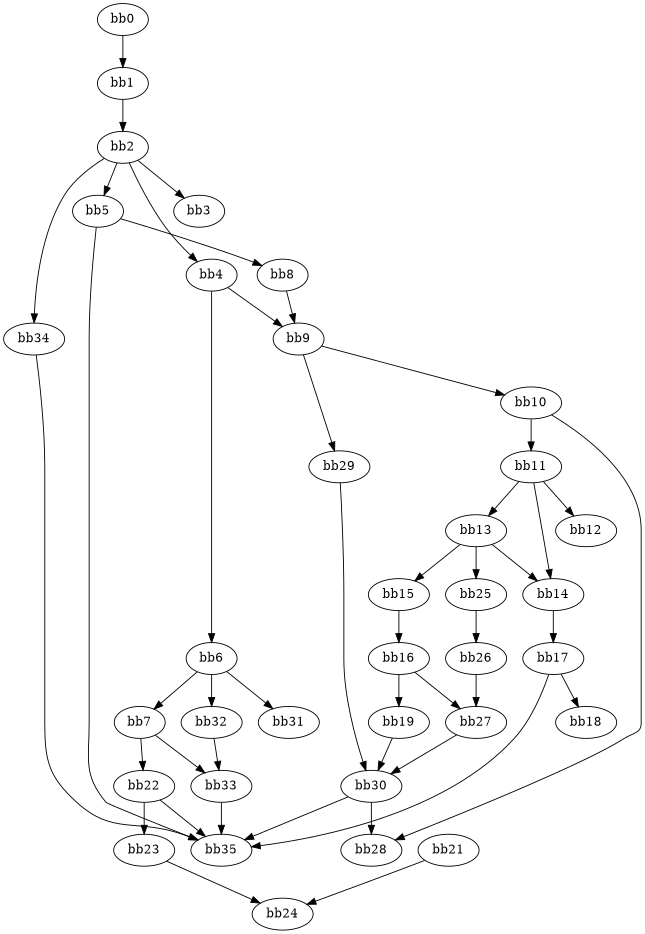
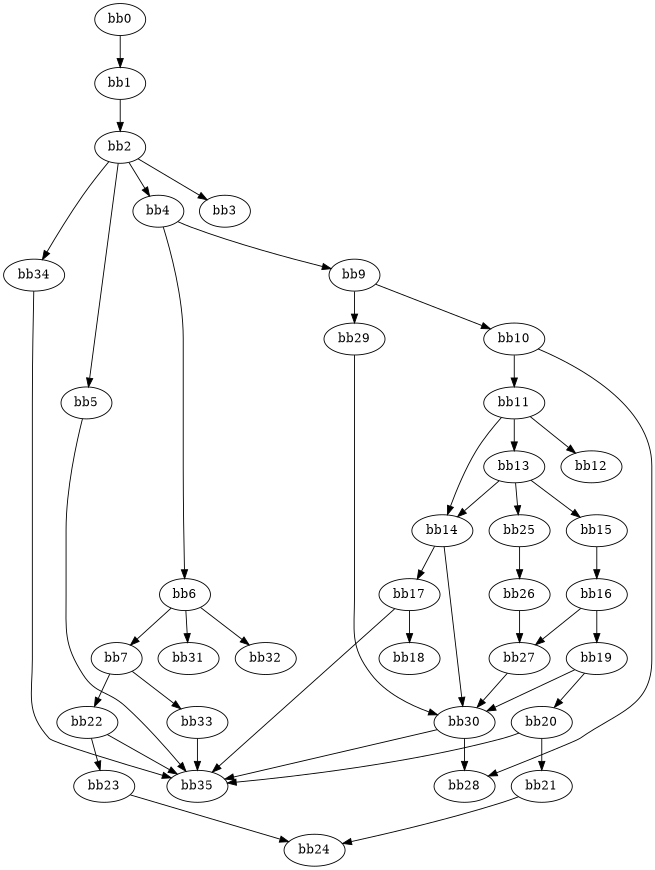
(283, 275) -> none
none -> (453, 622)
none -> (542, 722)
(216, 750) -> none
